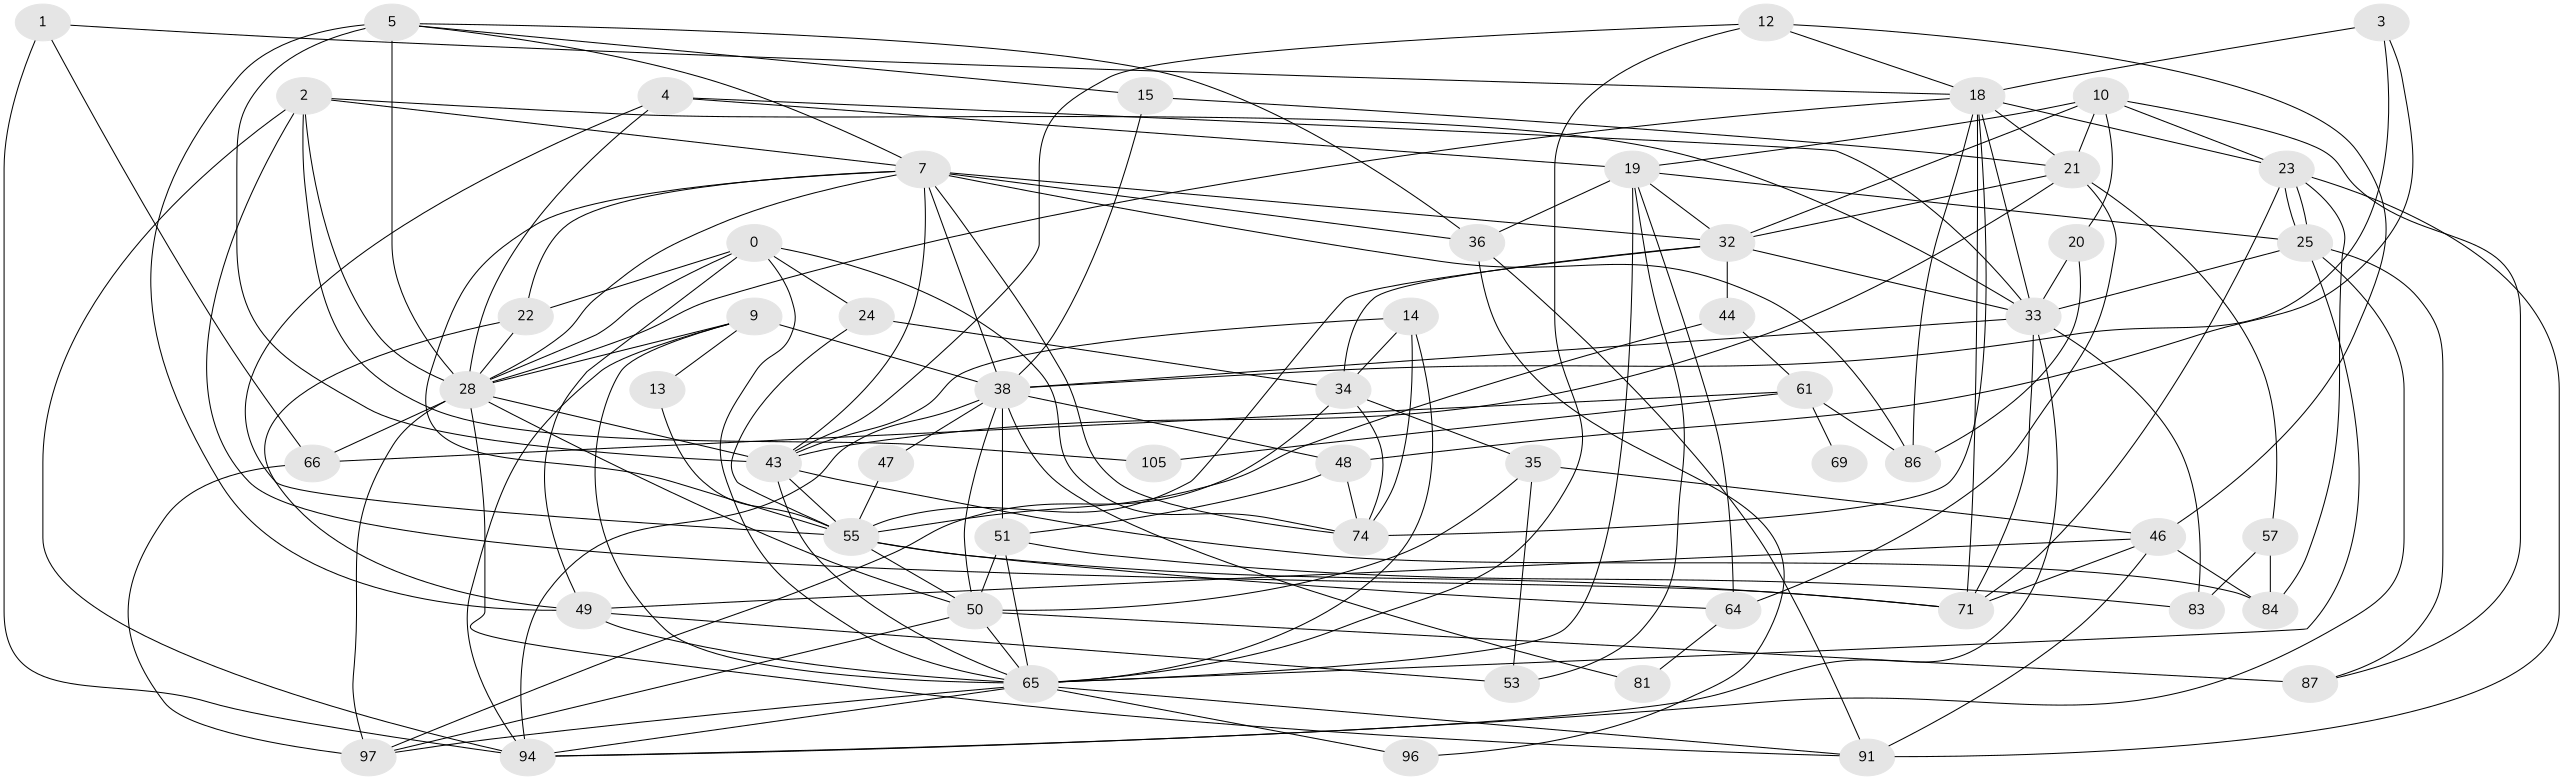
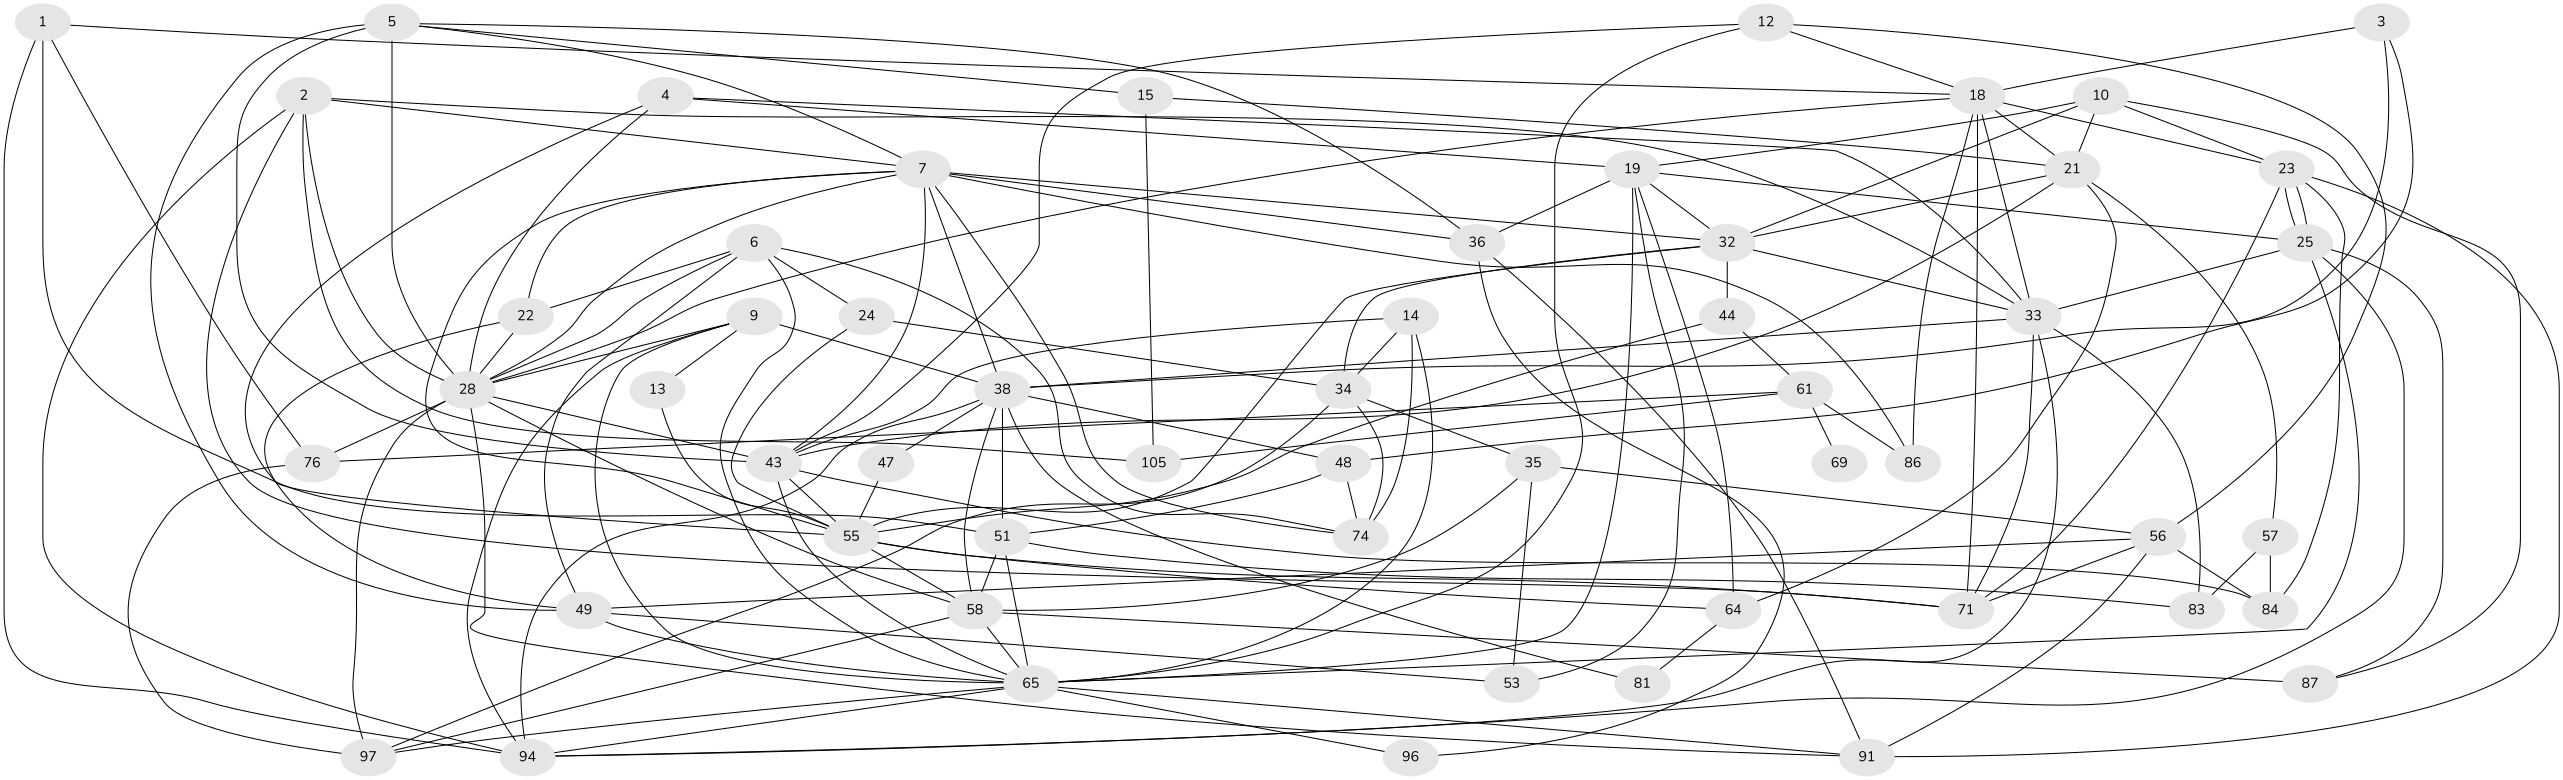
(754, 243) -> (754, 243)
(2076, 243) -> none
(1095, 252) -> (1149, 280)
none -> (225, 459)
(312, 463) -> (312, 463)
(1834, 510) -> none
(2158, 537) -> (2158, 537)
(975, 610) -> (975, 610)
